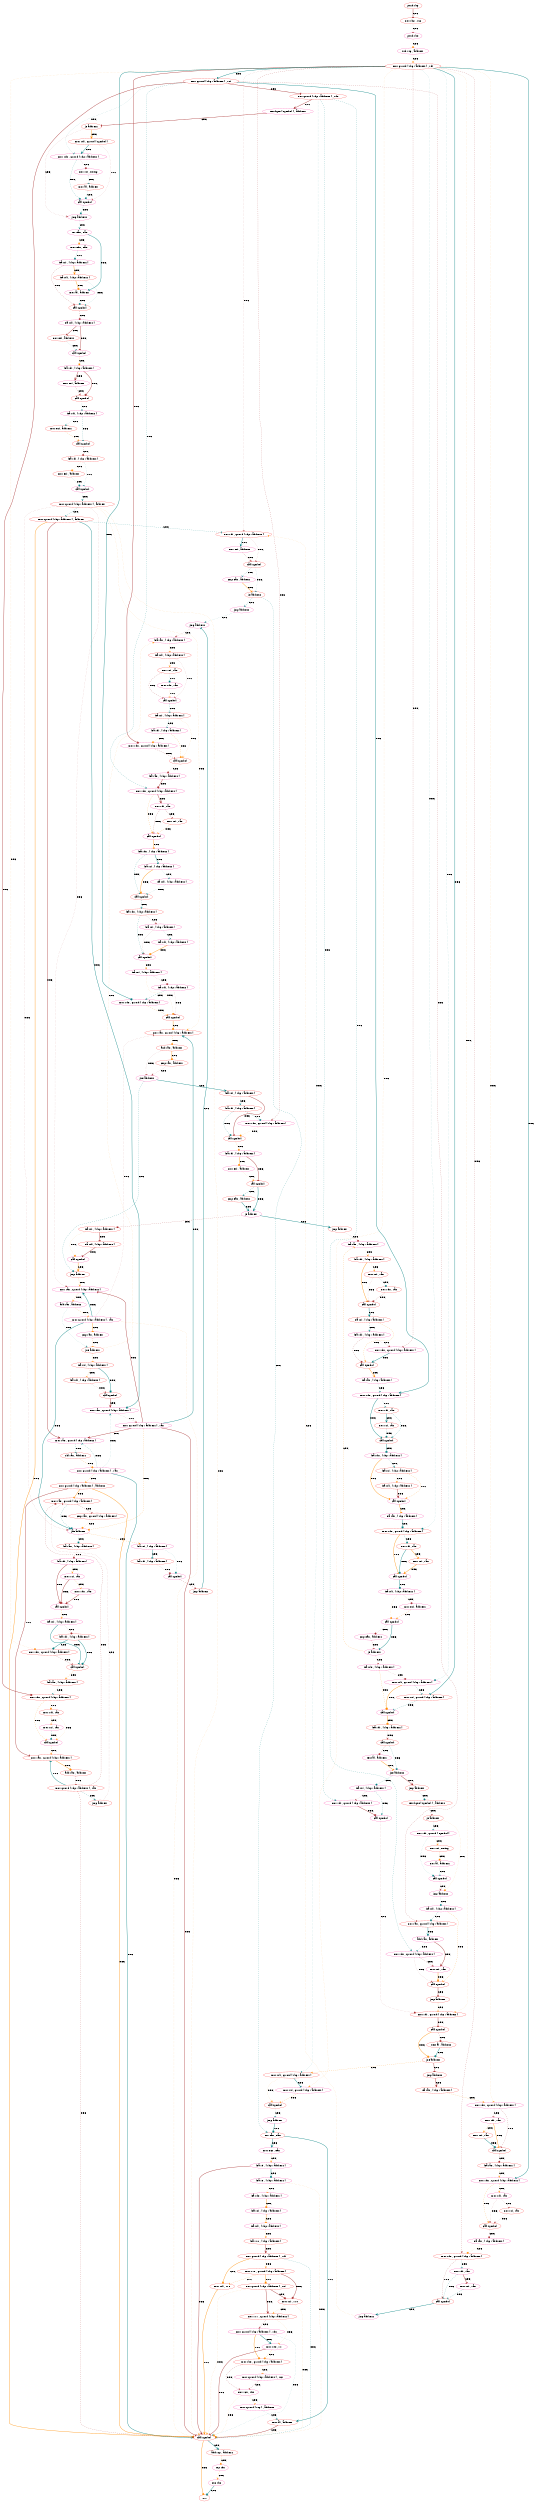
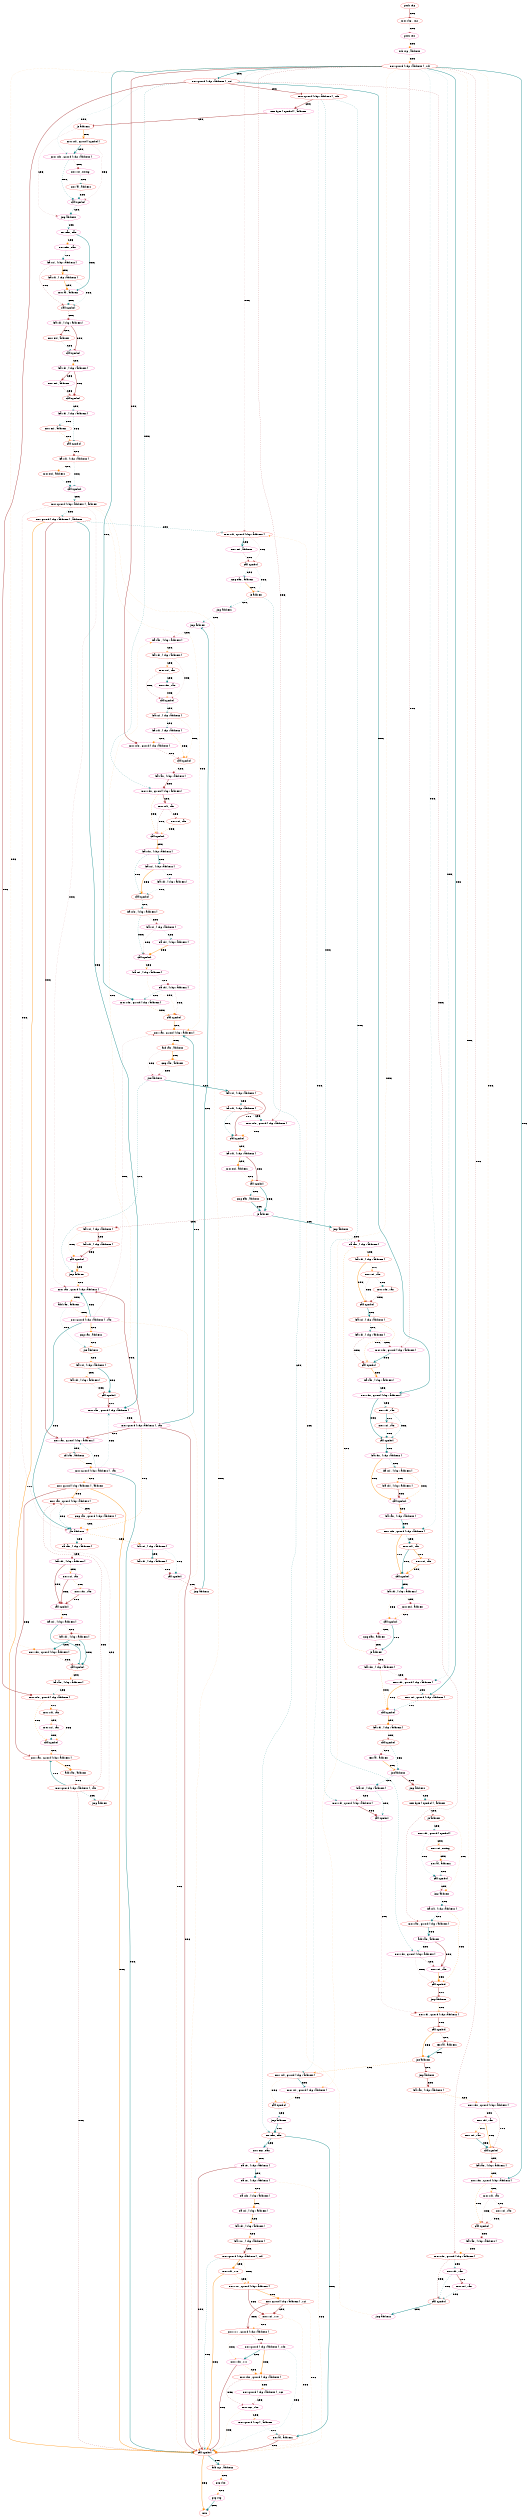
(244, 2279) -> (239, 2279)
